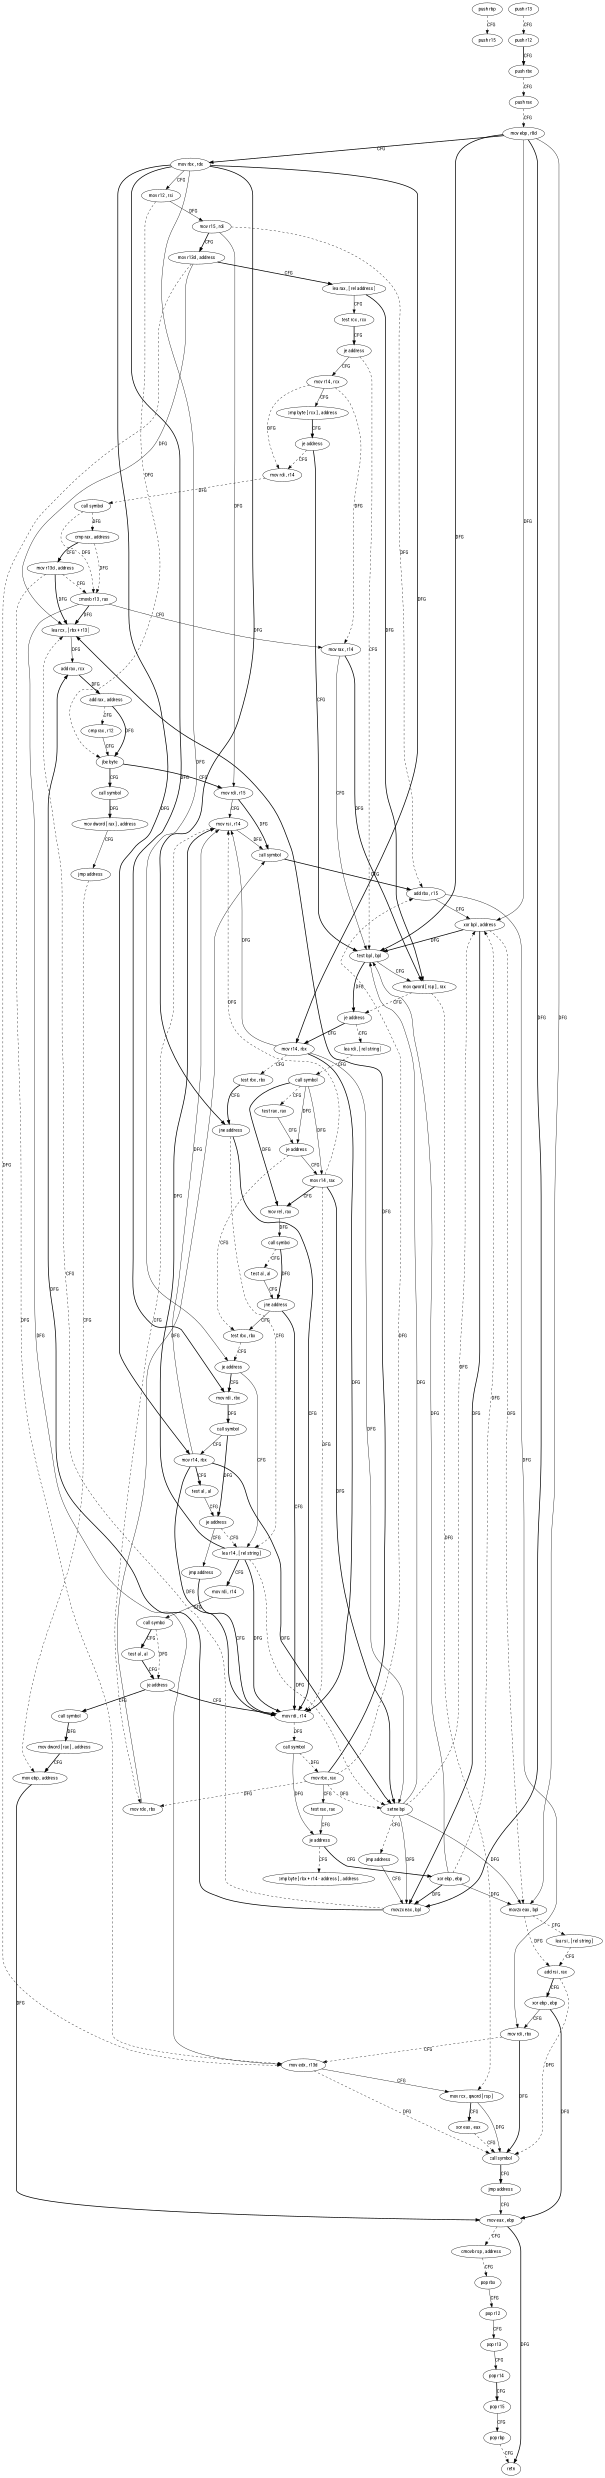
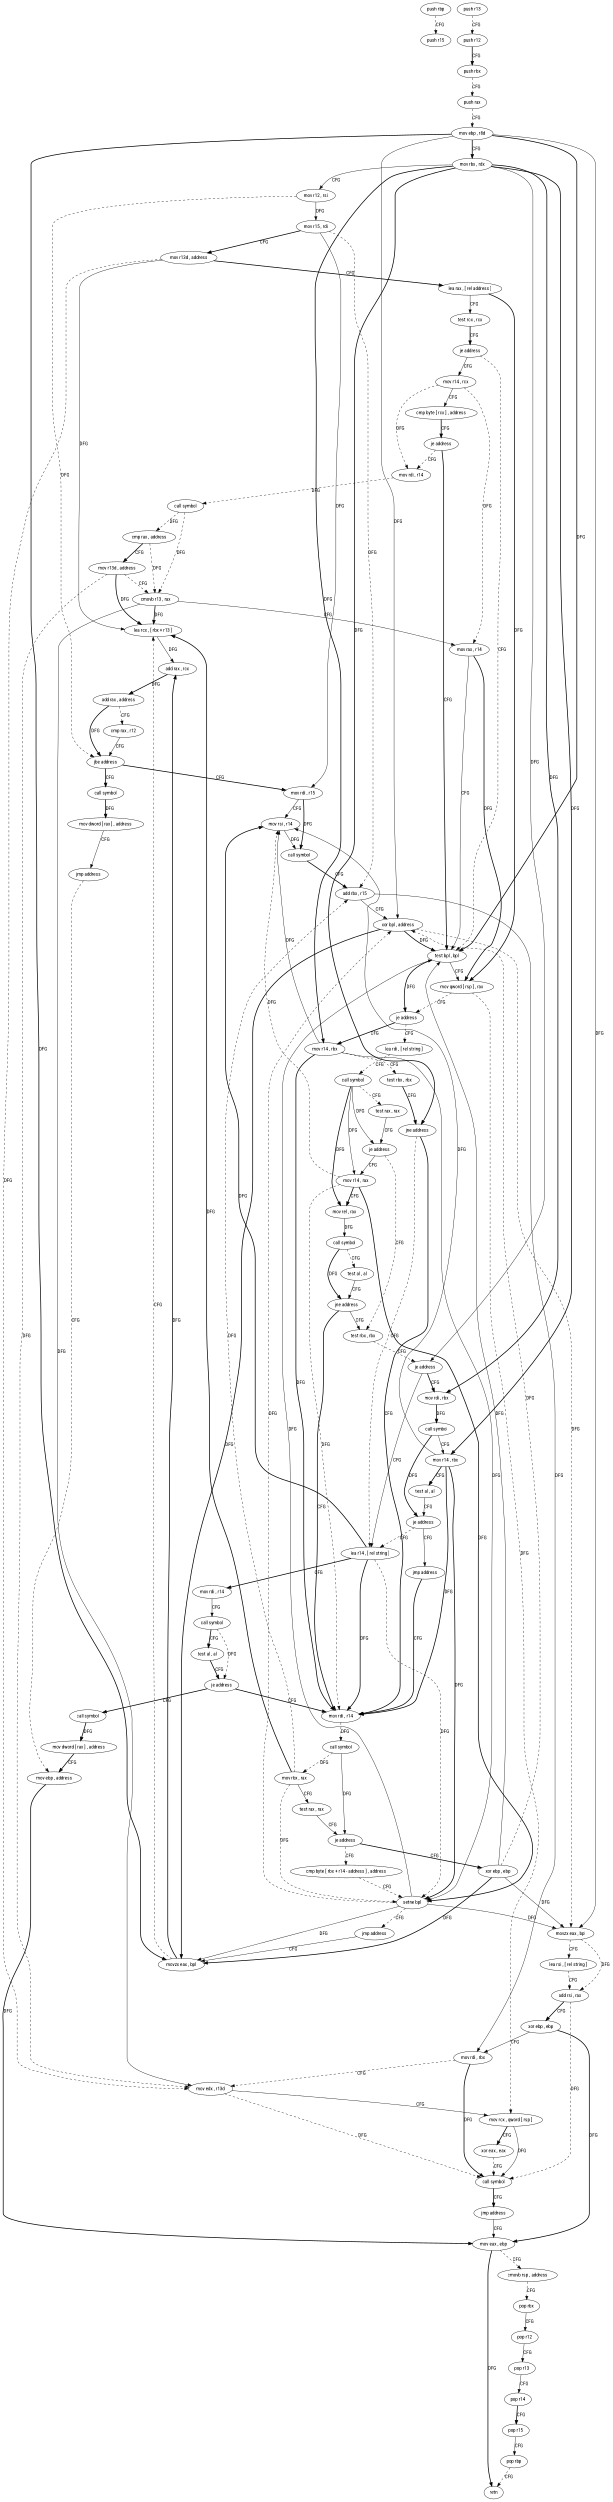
(110, 762) -> (106, 762)
(143, 1809) -> none
none -> (379, 1887)
